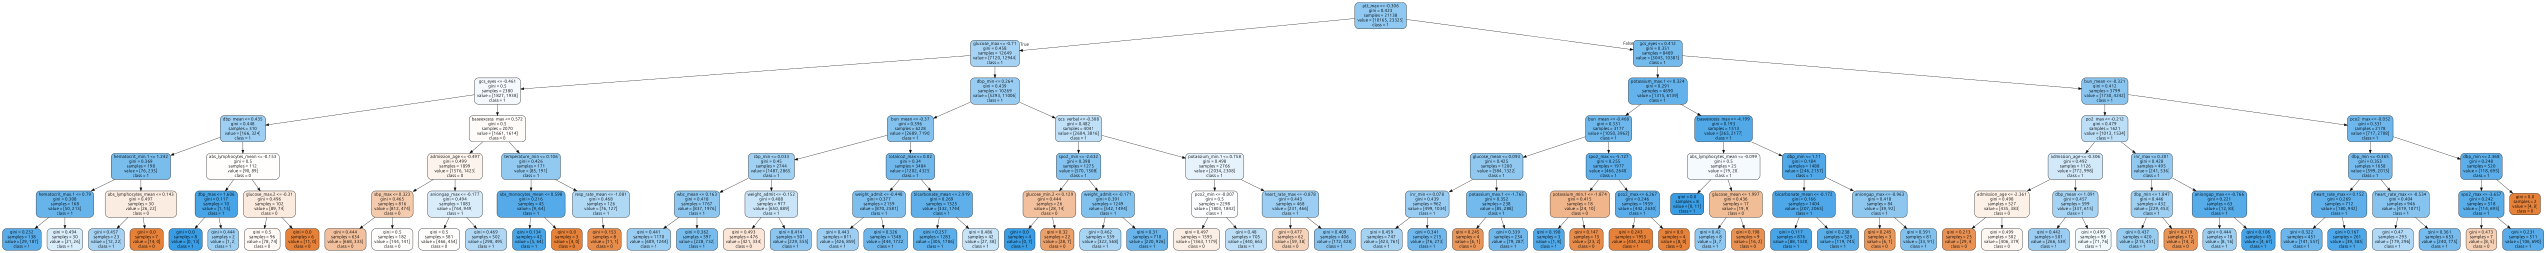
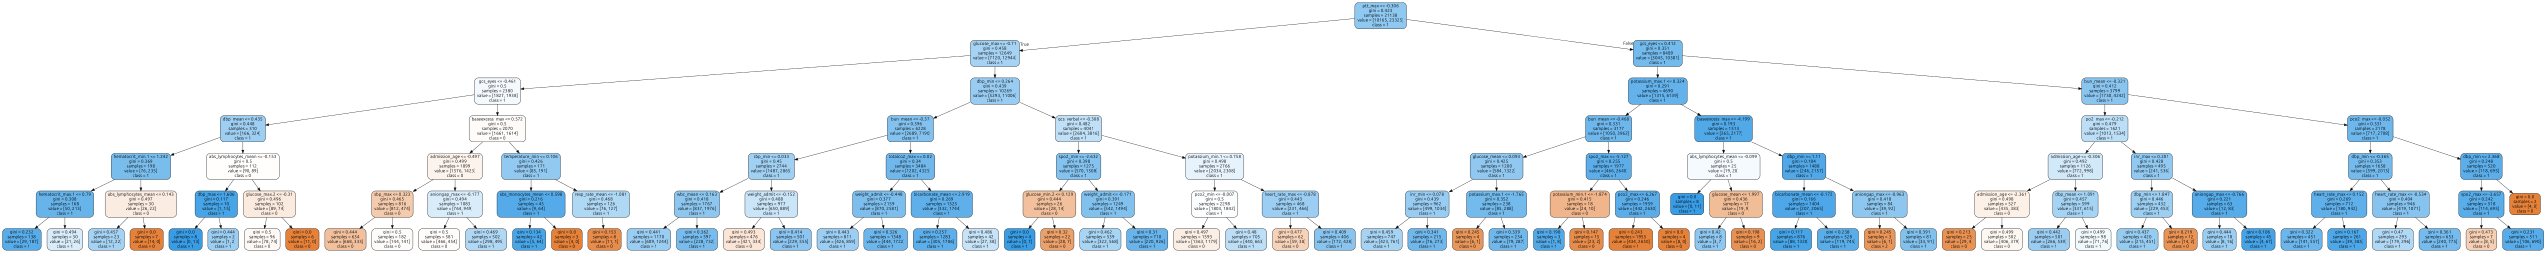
(1880, 239) -> (1880, 239)
